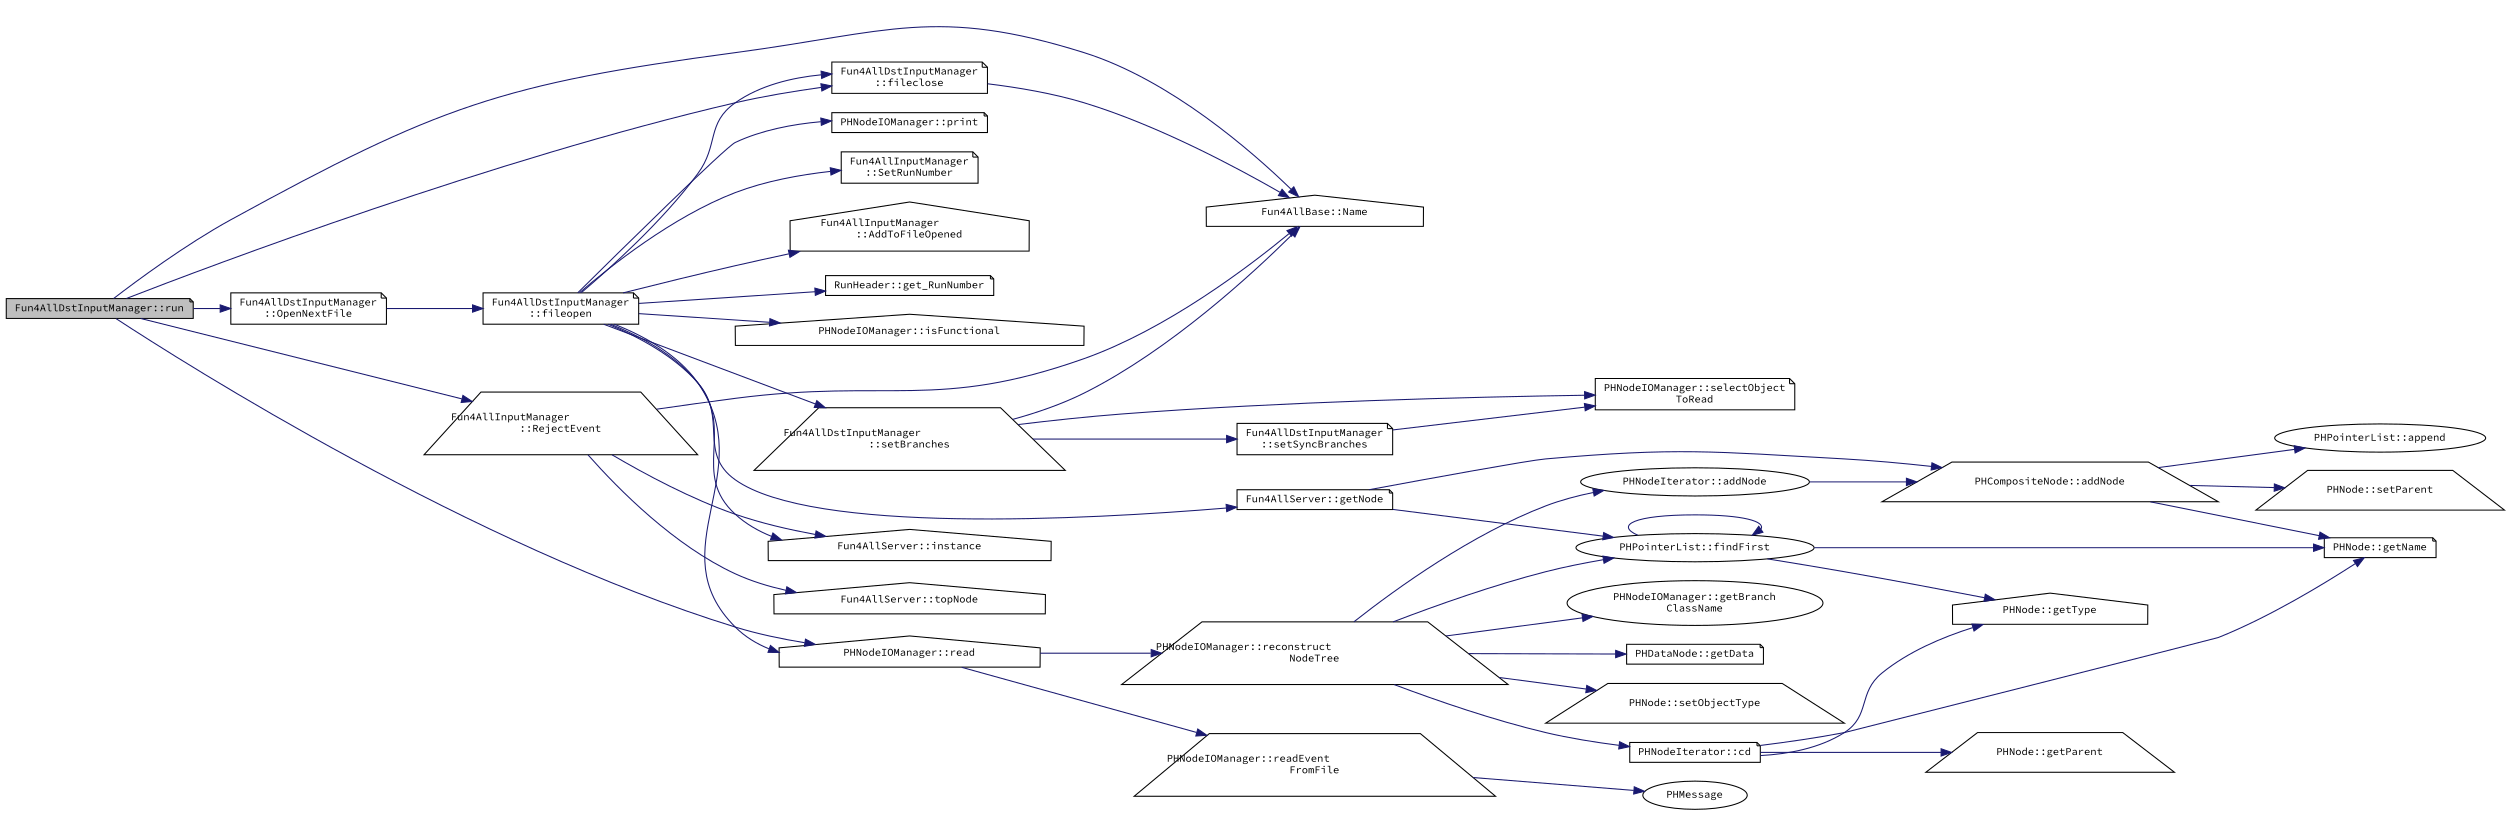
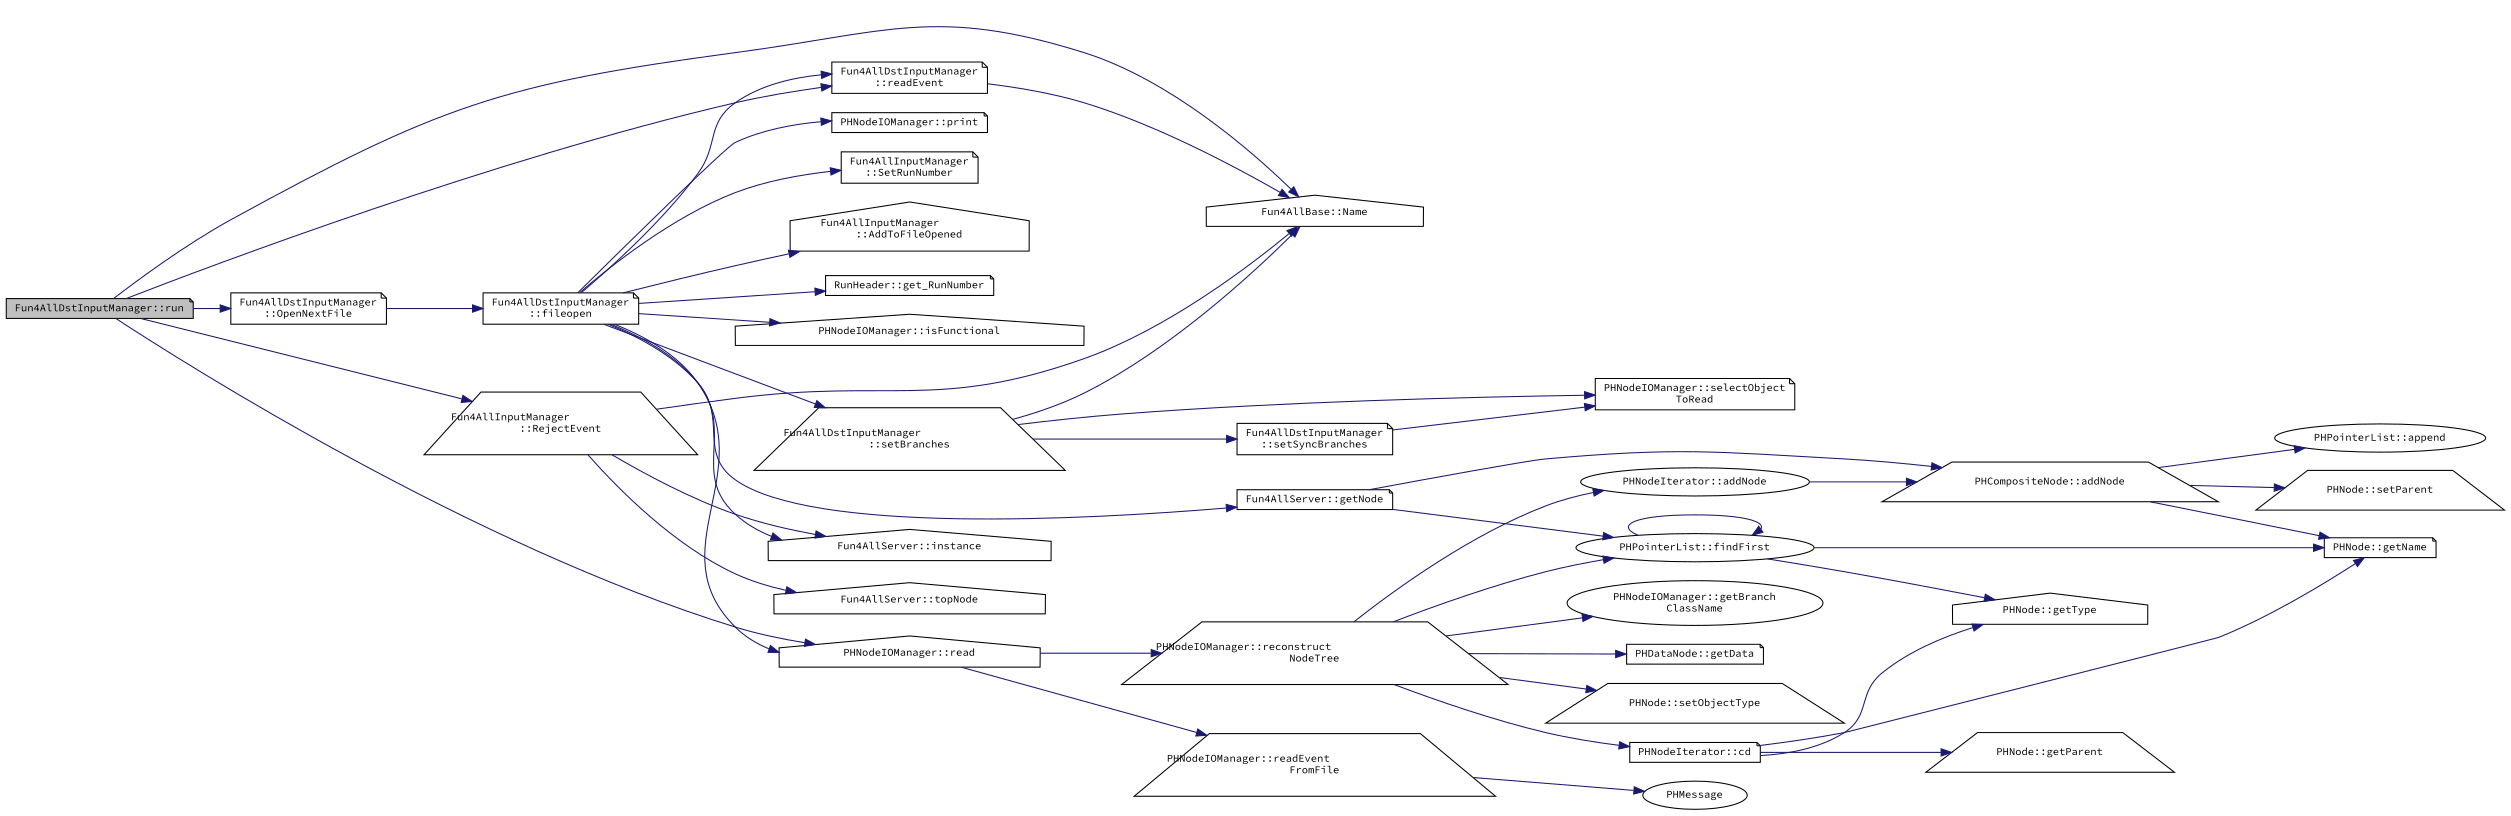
(910, 78) -> (910, 78)
